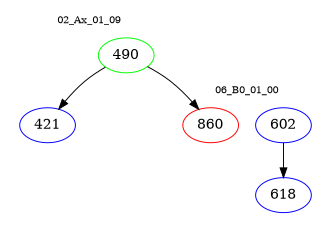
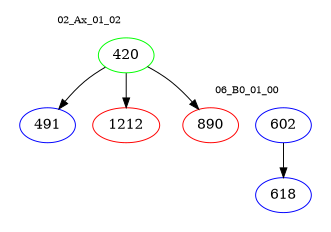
(89, 21) -> (89, 21)
(126, 55) -> (126, 55)
(48, 125) -> (48, 125)
none -> (126, 125)
(211, 125) -> (211, 125)
